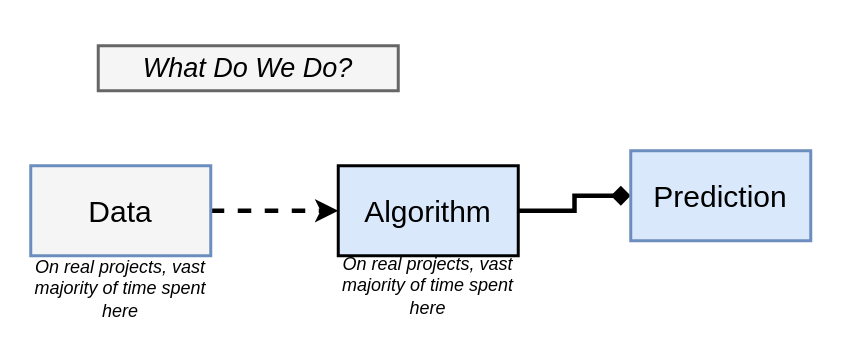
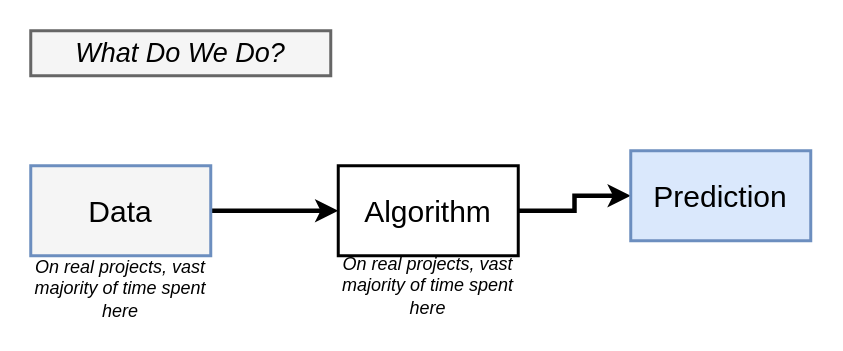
(248, 68) -> (181, 53)
(612, 196) -> (612, 196)
(230, 211) -> (230, 211)
(428, 211) -> (428, 211)
